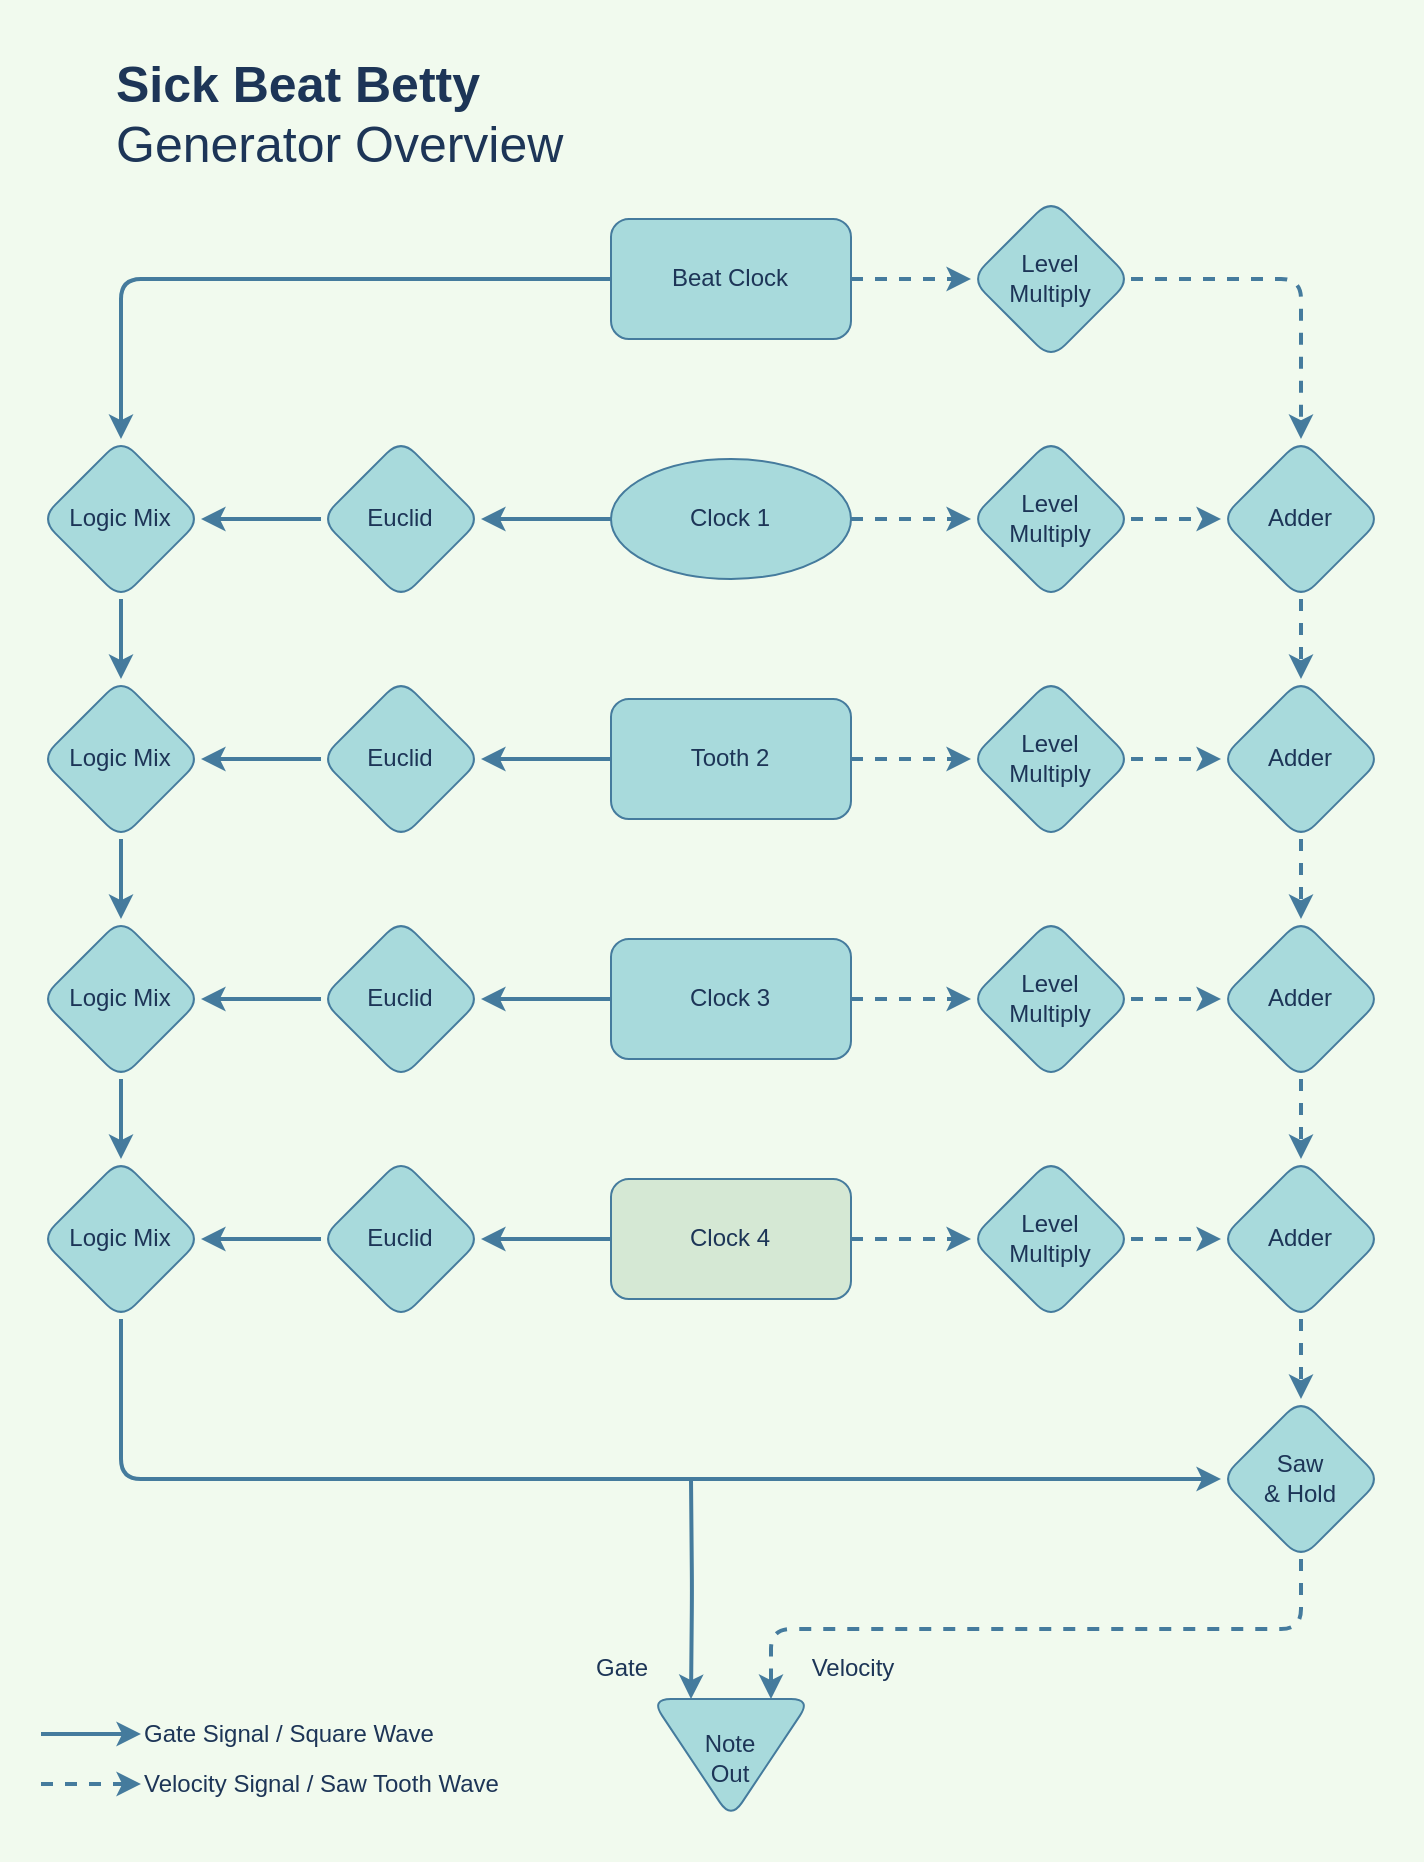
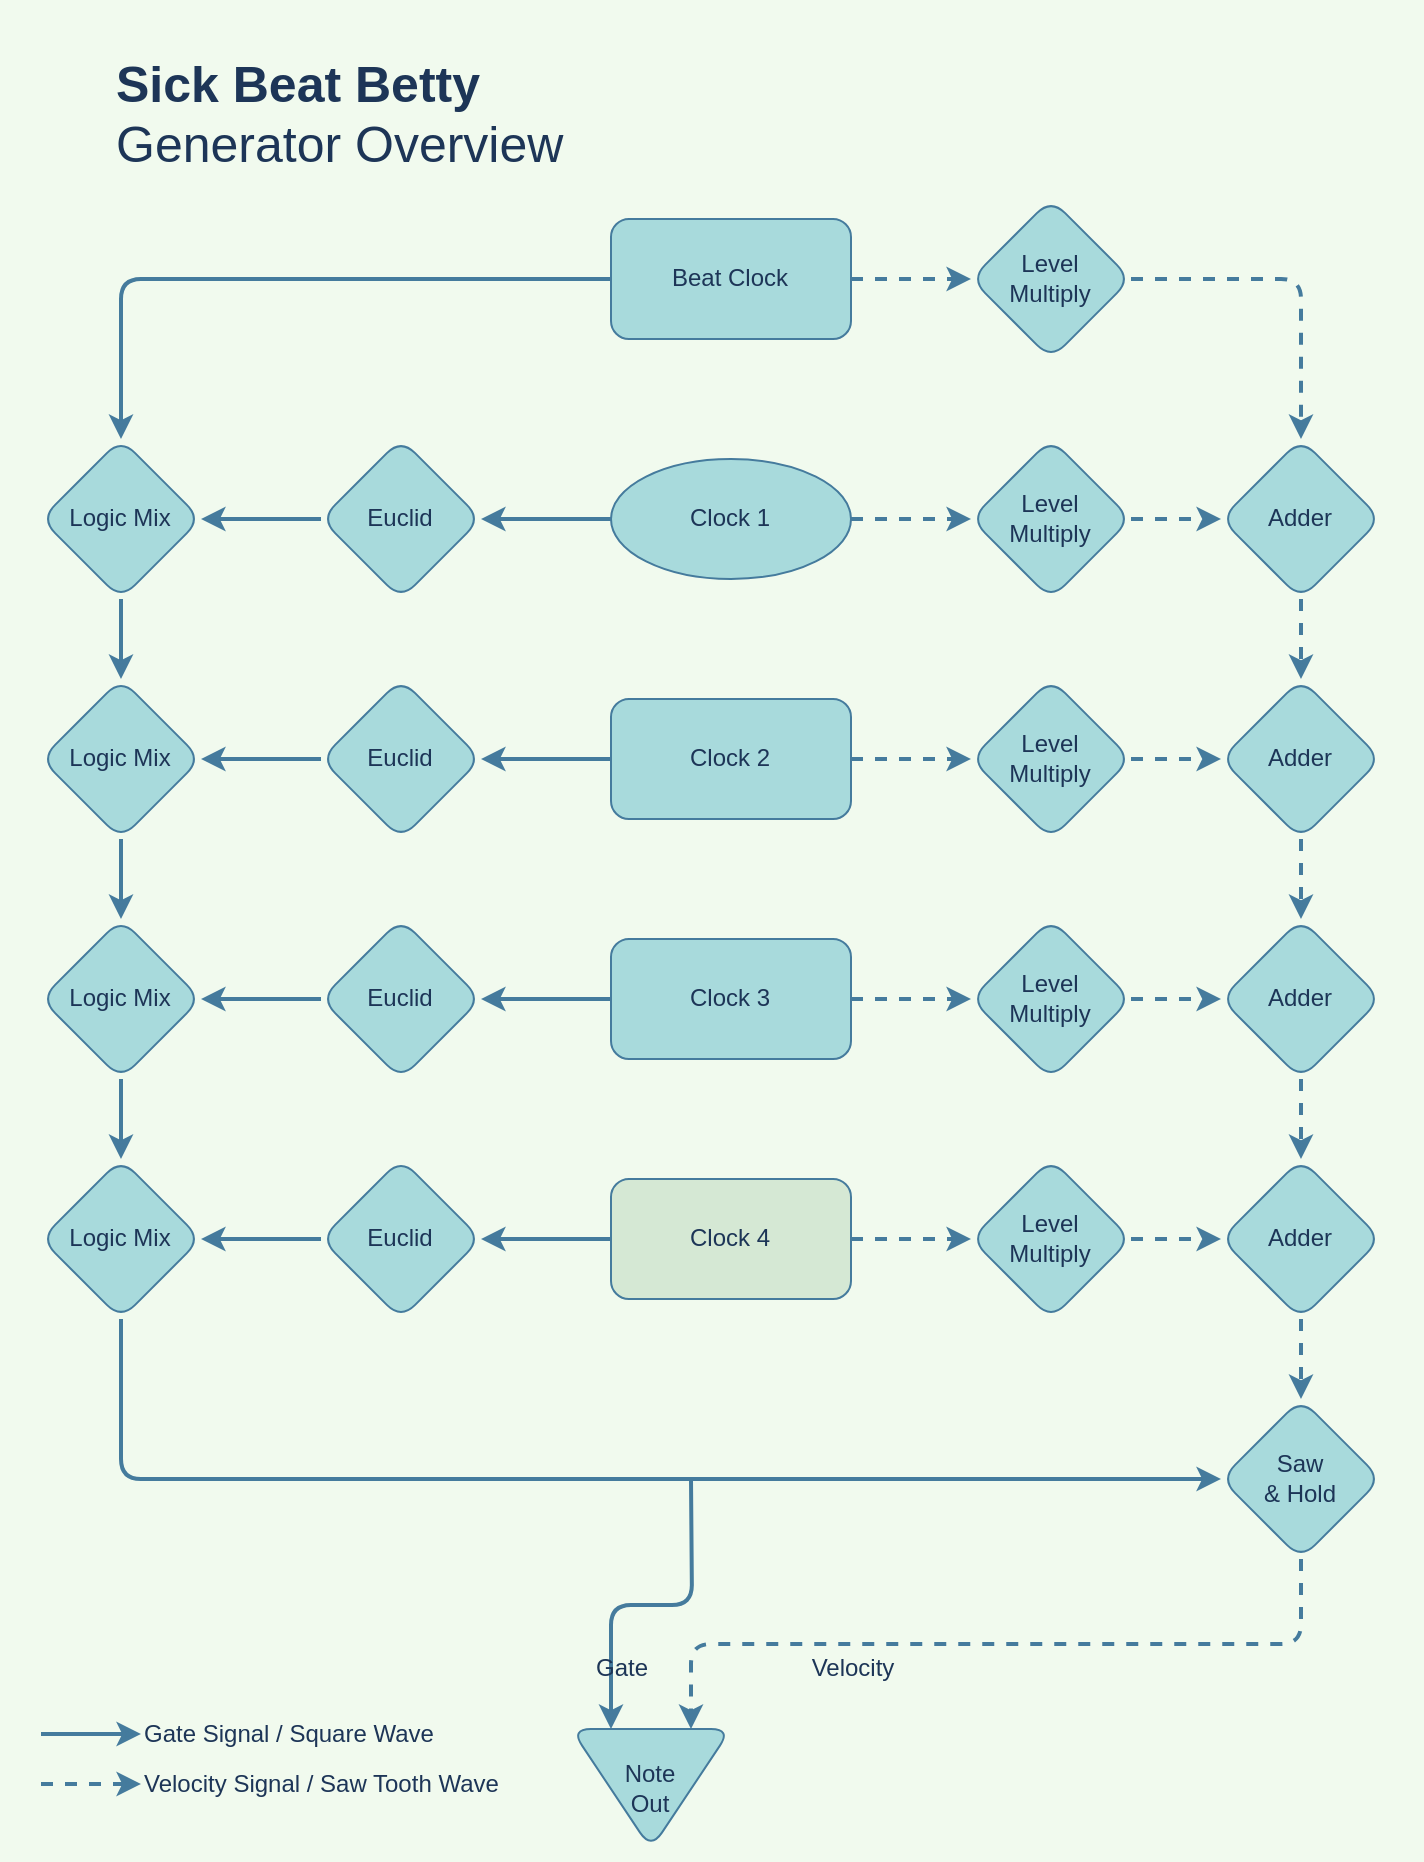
(731, 759) -> (731, 759)
(731, 1759) -> (651, 1789)
